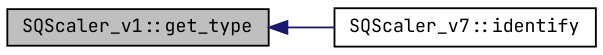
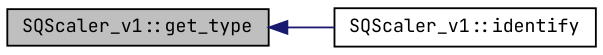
(465, 27) -> (465, 27)
